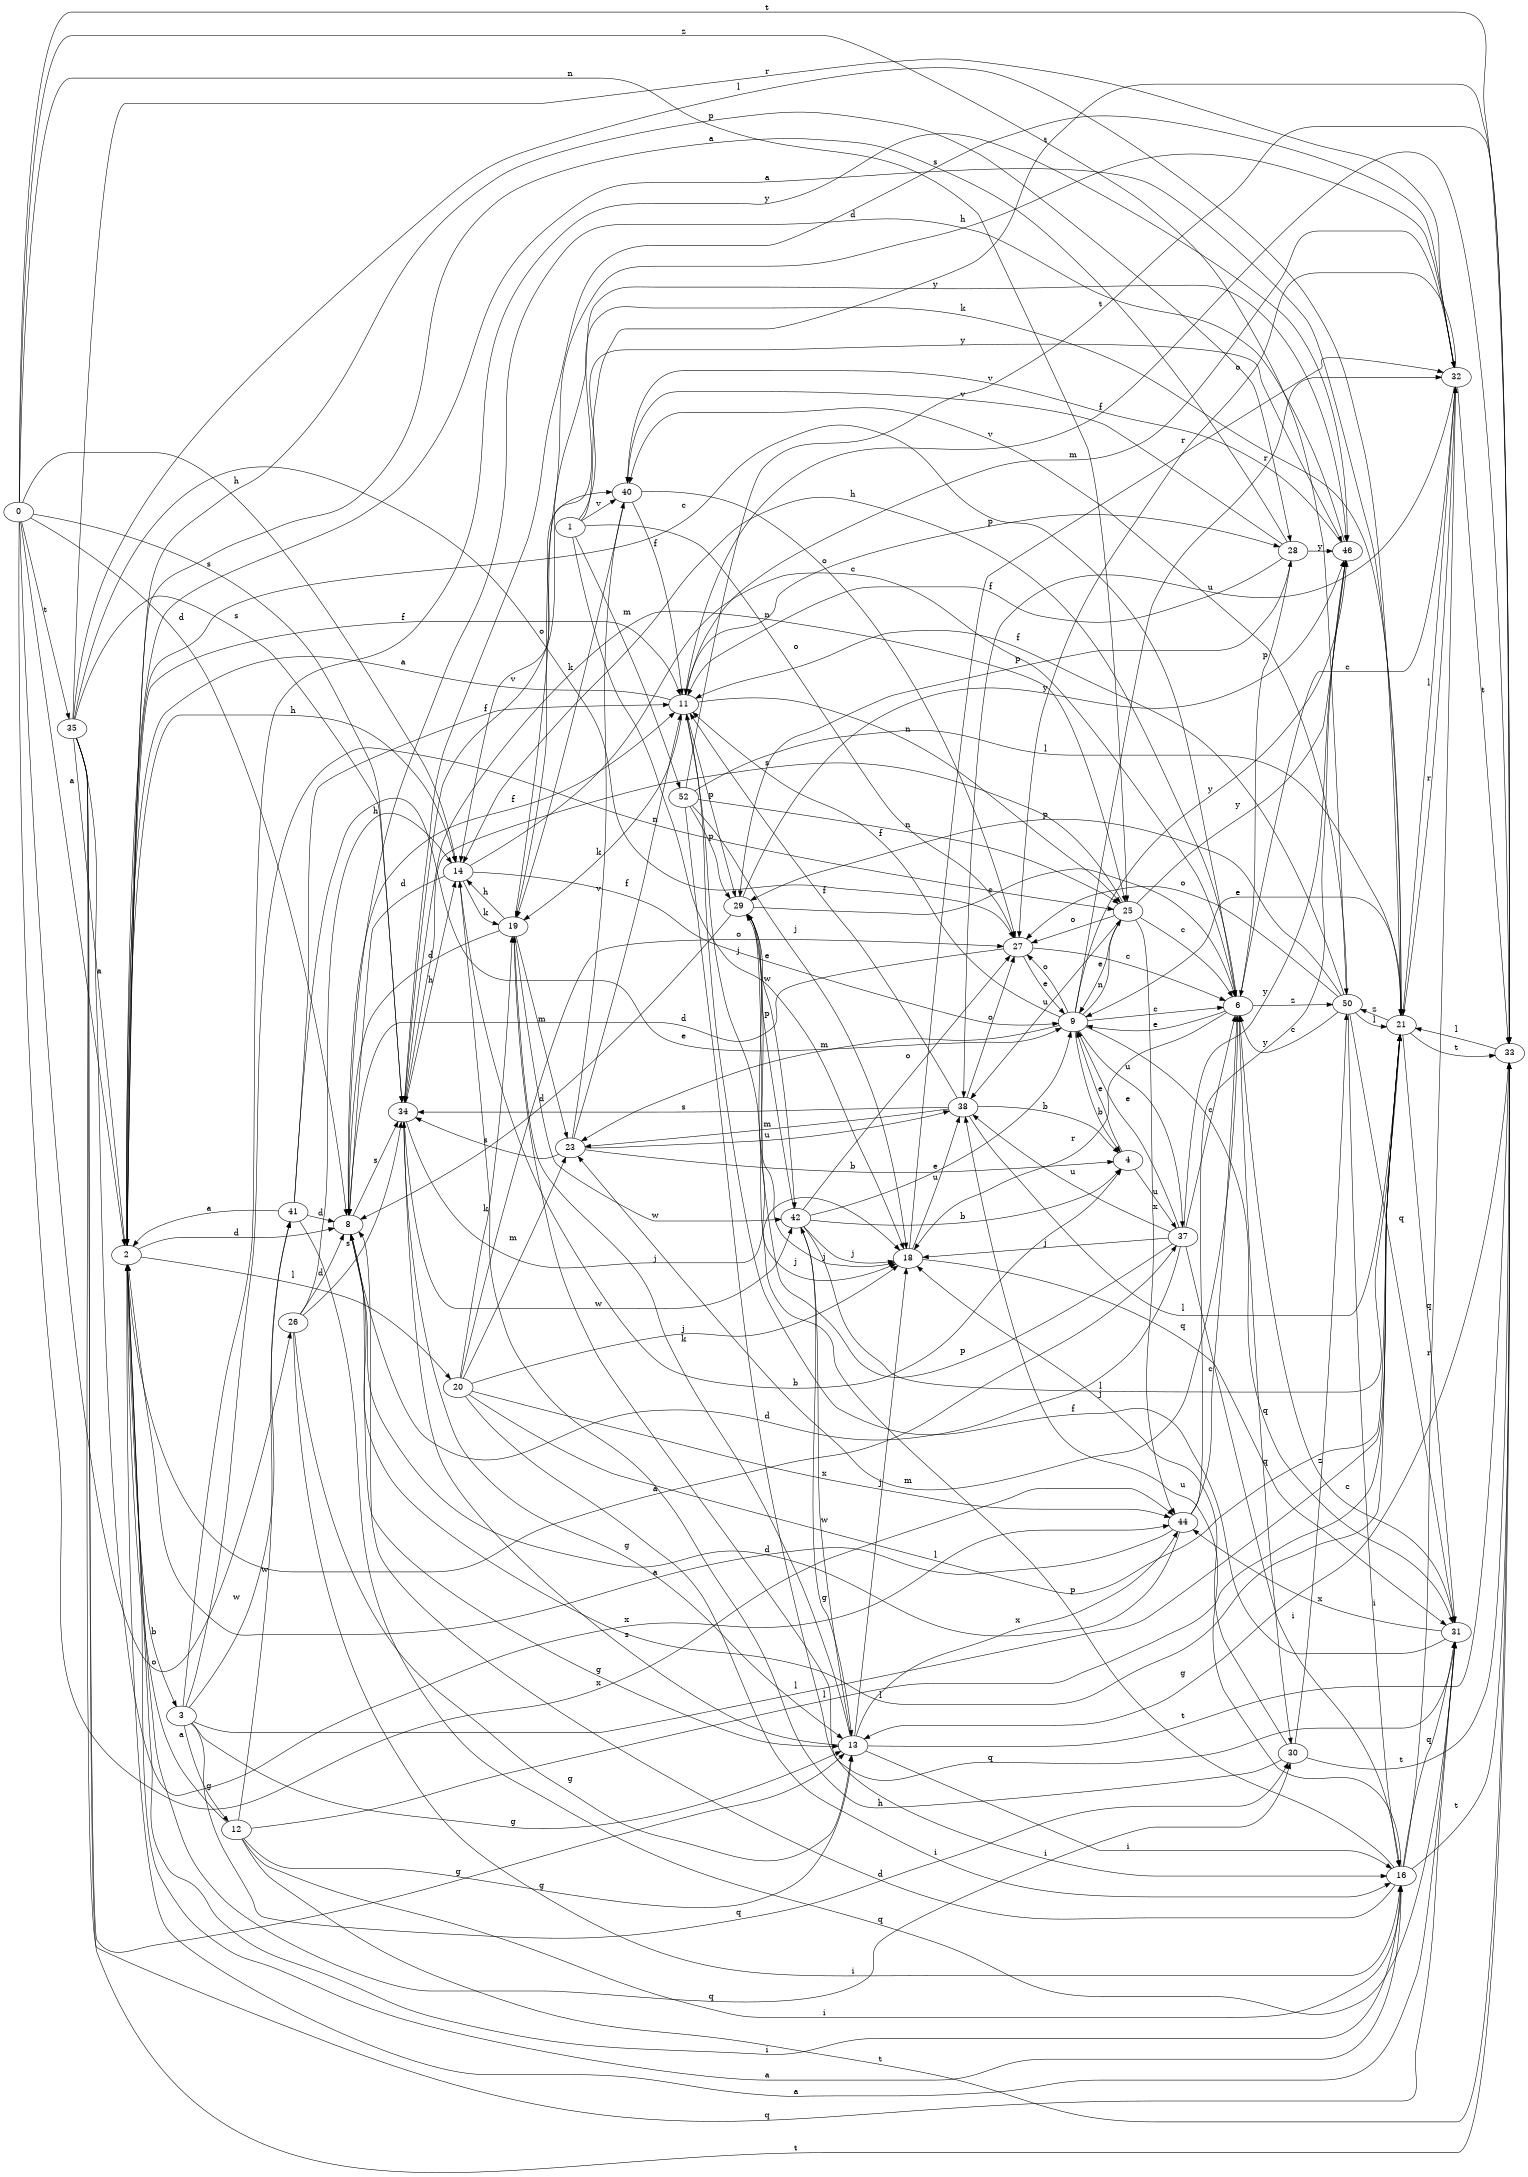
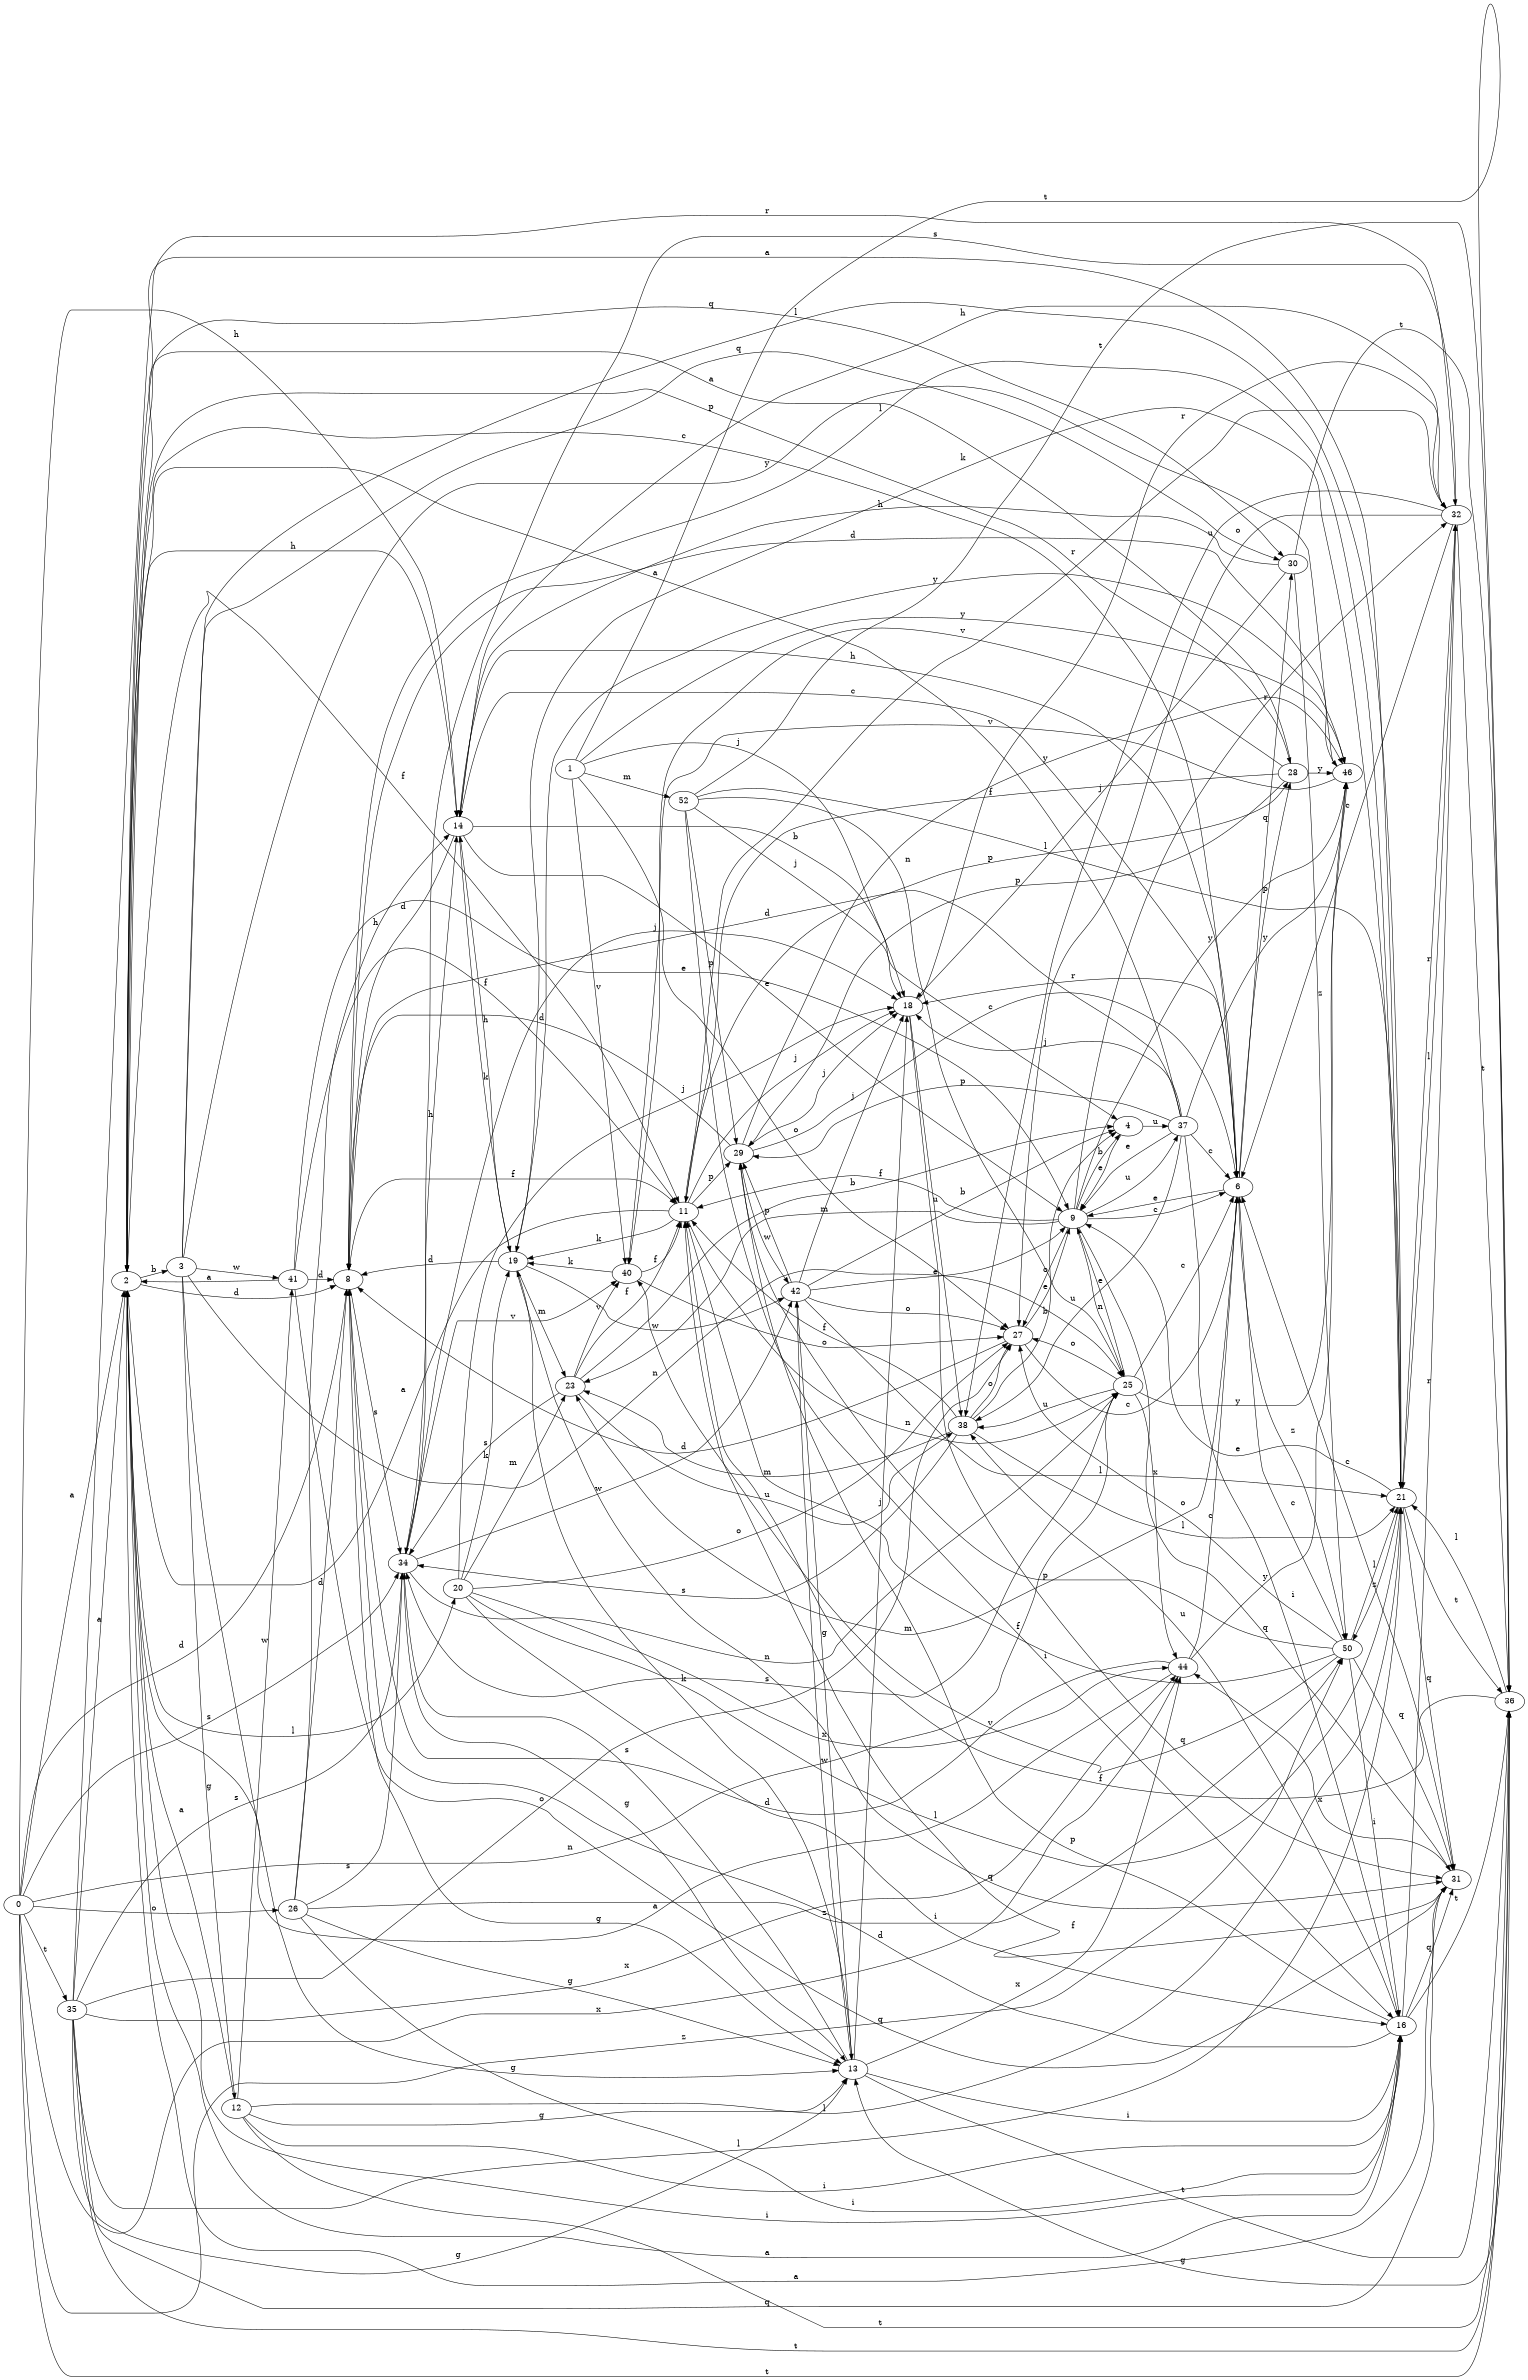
(1073, 455) -> (1073, 552)
(1510, 1053) -> (1510, 1701)
(572, 1518) -> (465, 514)
none -> (867, 1923)
